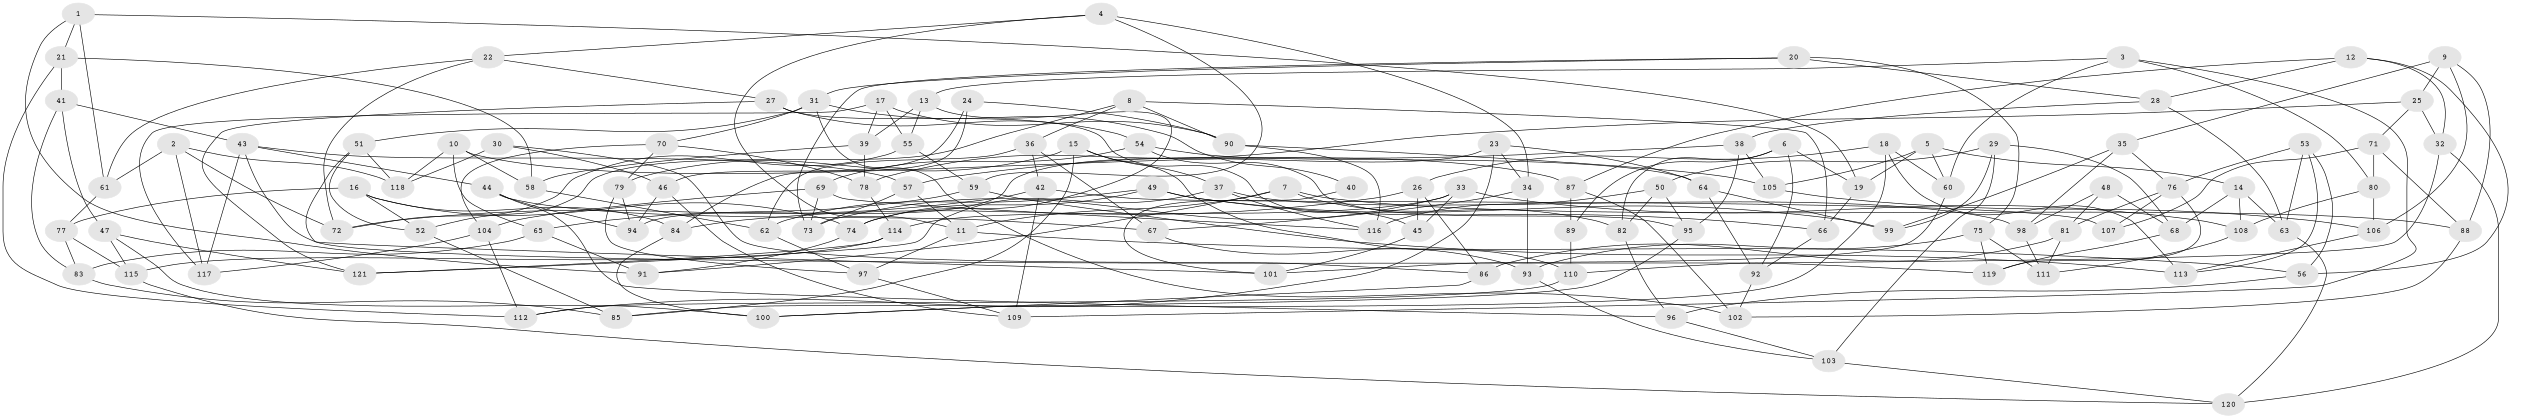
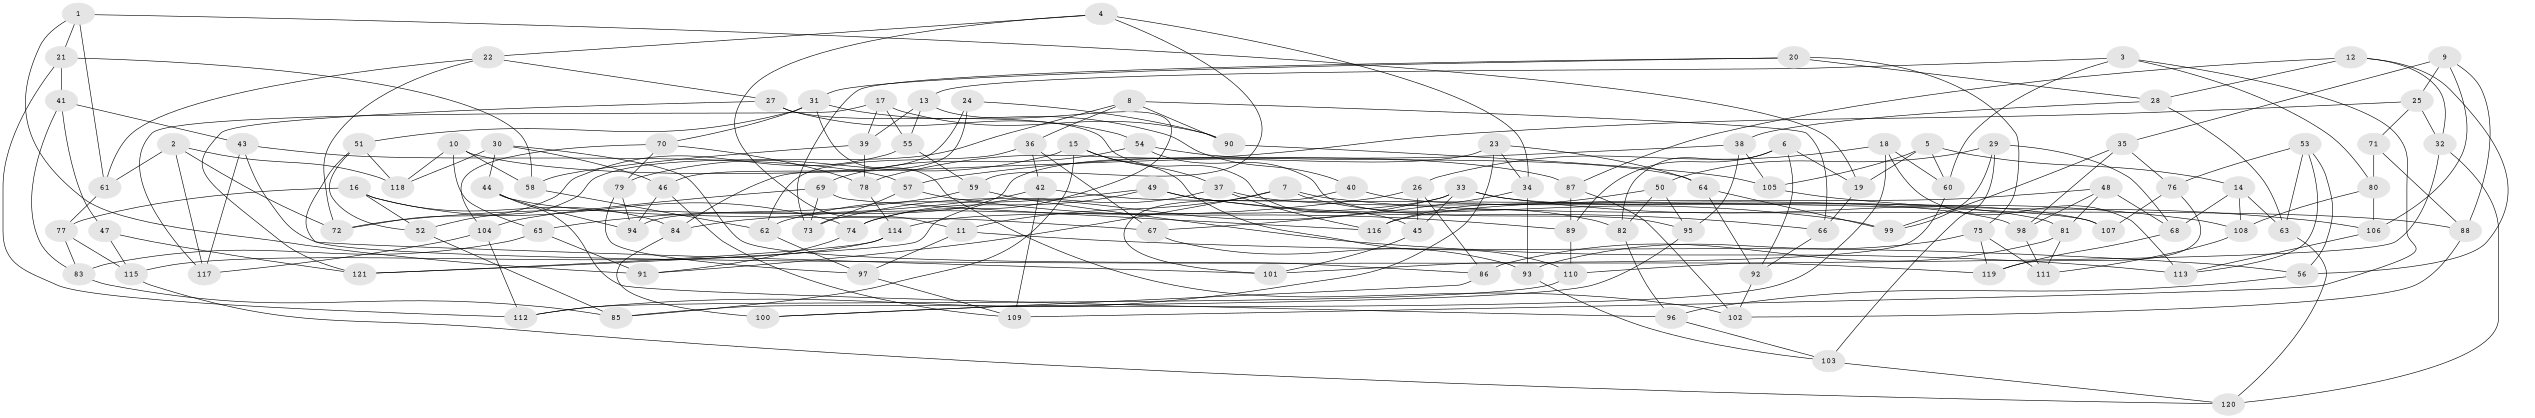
(1312, 154) -> (1914, 200)
(365, 166) -> (491, 169)
(2234, 169) -> (1787, 204)
(2124, 205) -> (1710, 204)
(942, 215) -> (1238, 215)
(424, 306) -> none
